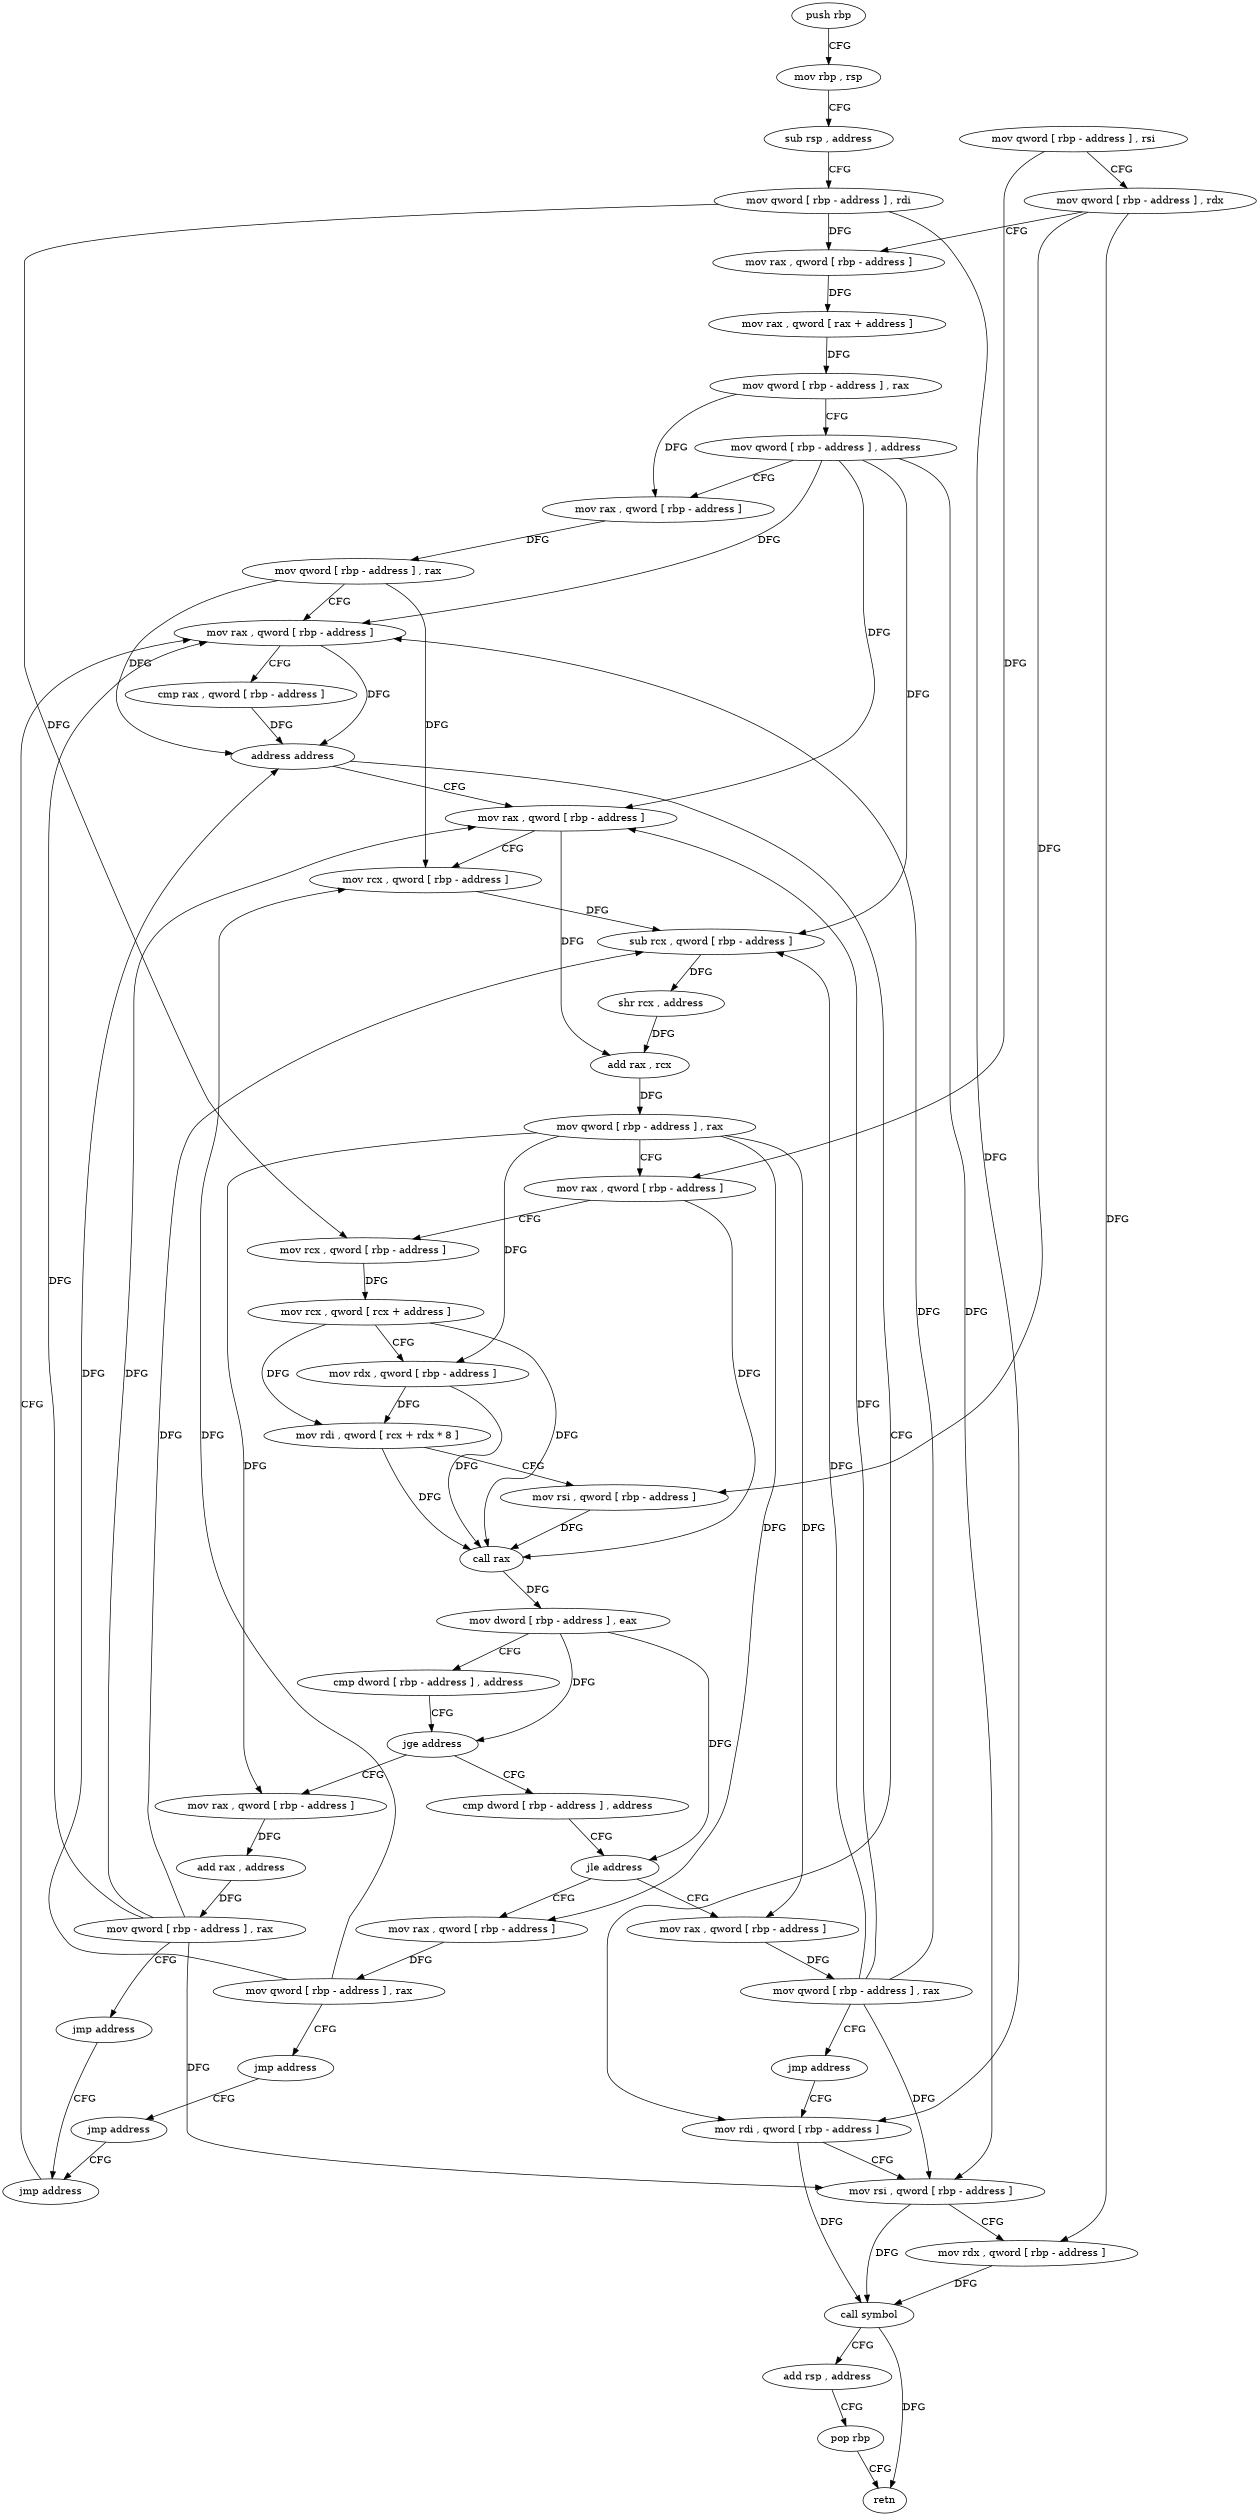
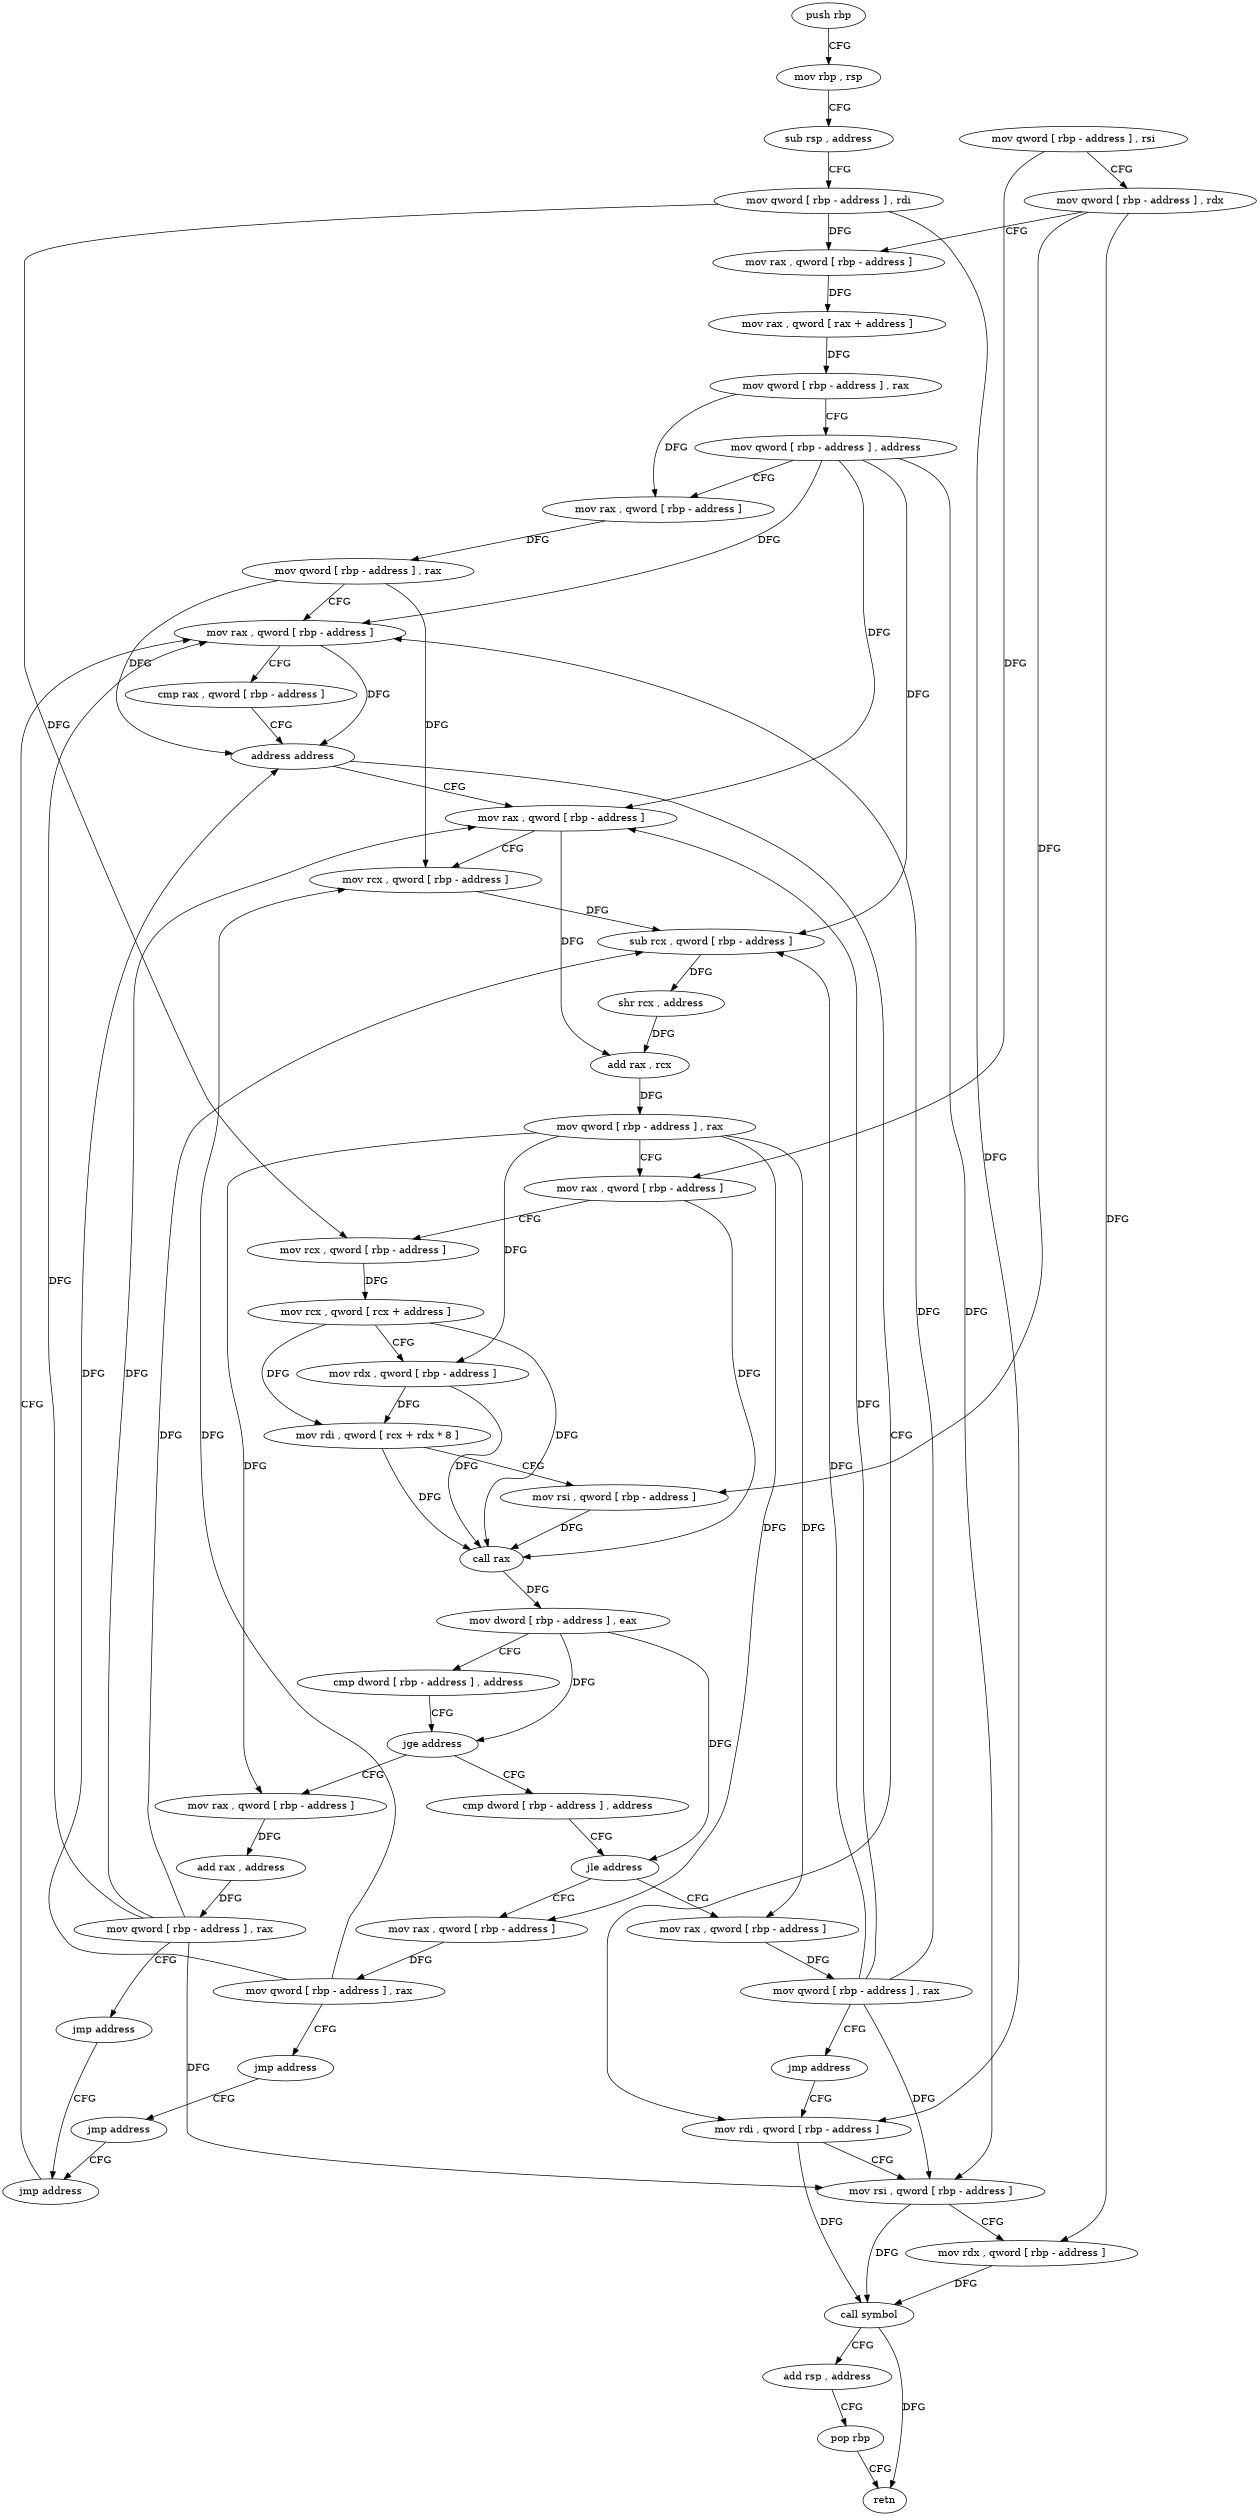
(282, 726) -> (281, 726)
